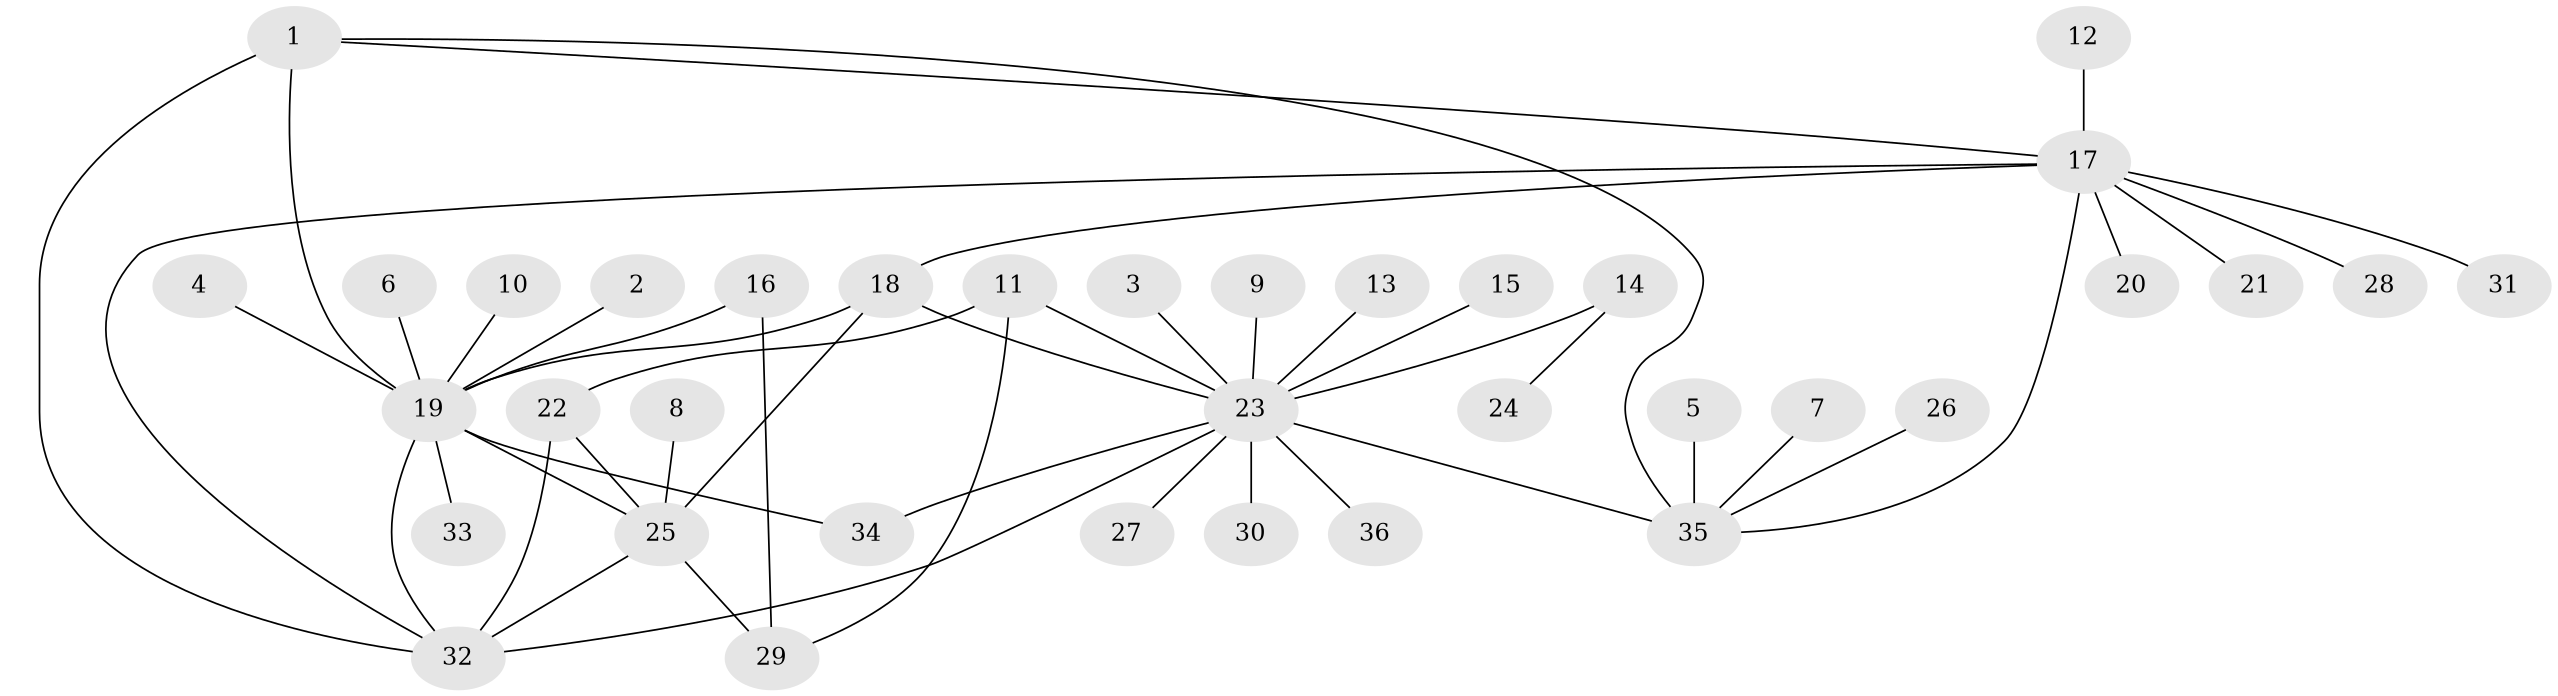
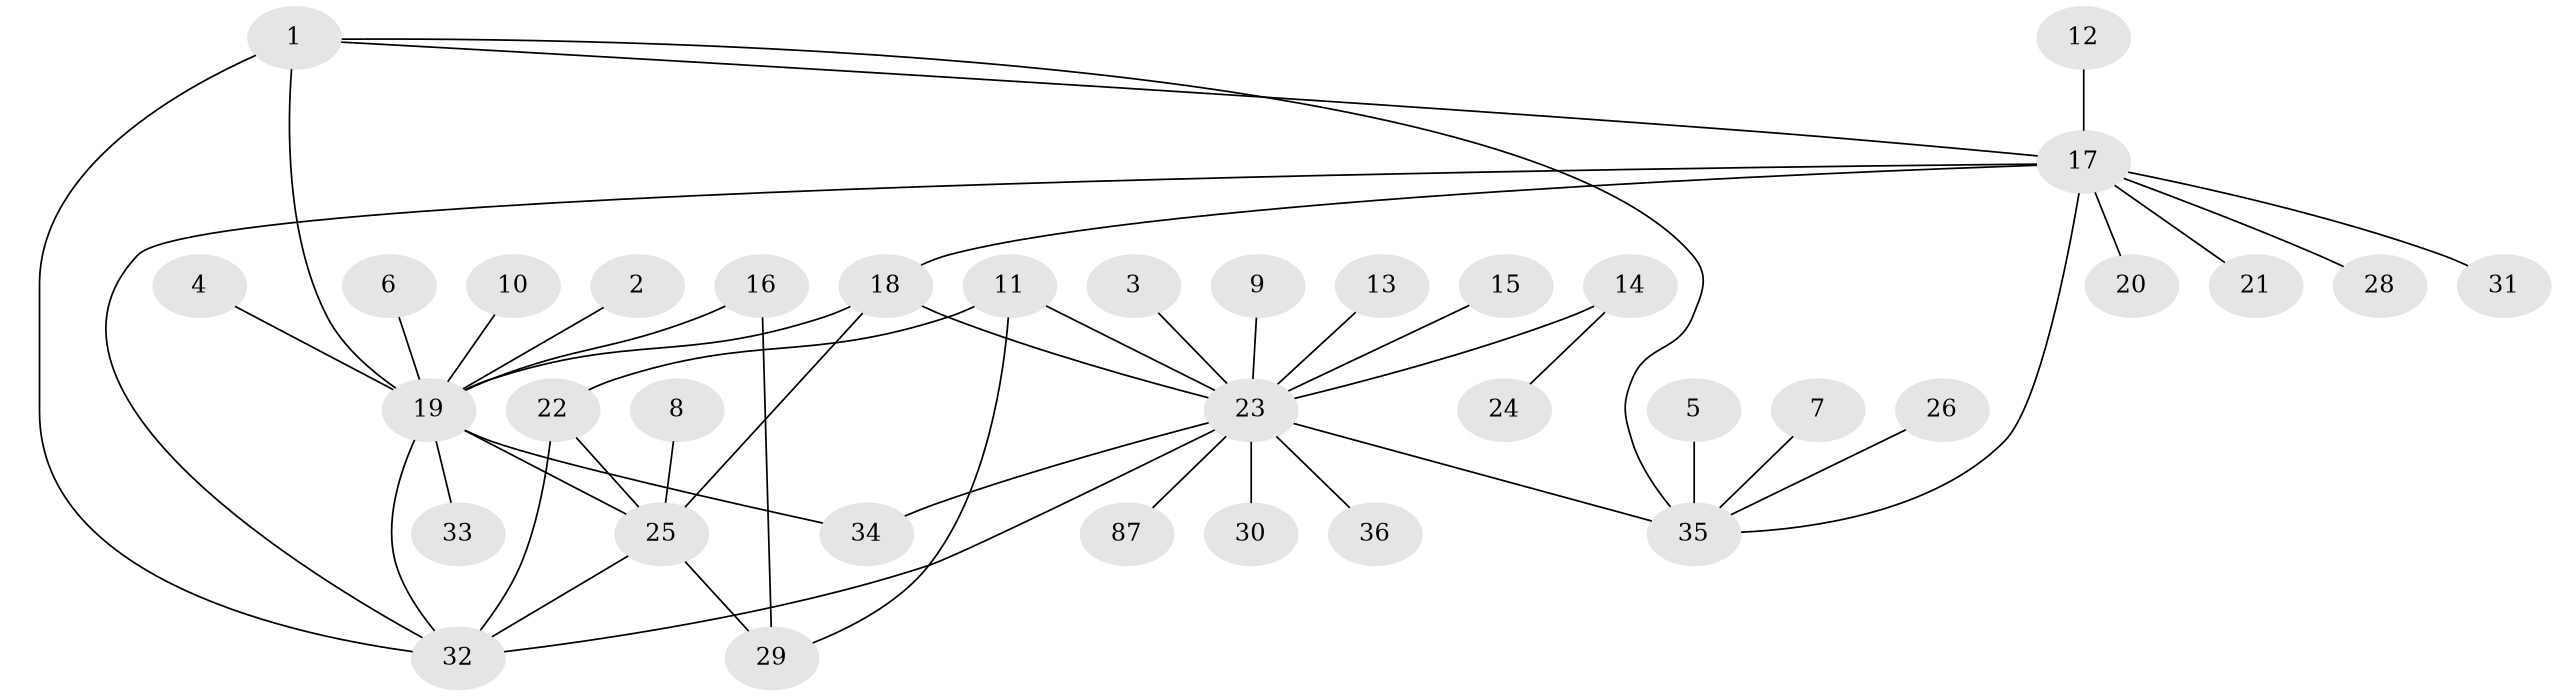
(1127, 534) -> (1127, 534)
